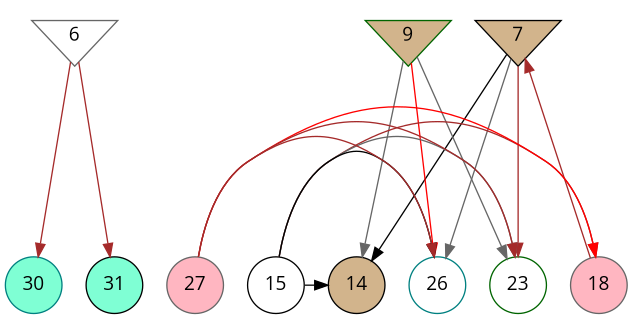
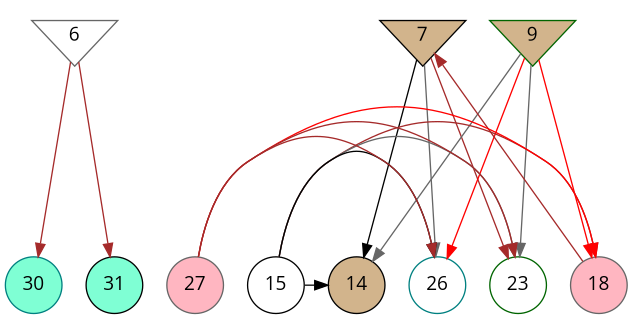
none -> (564, 152)
